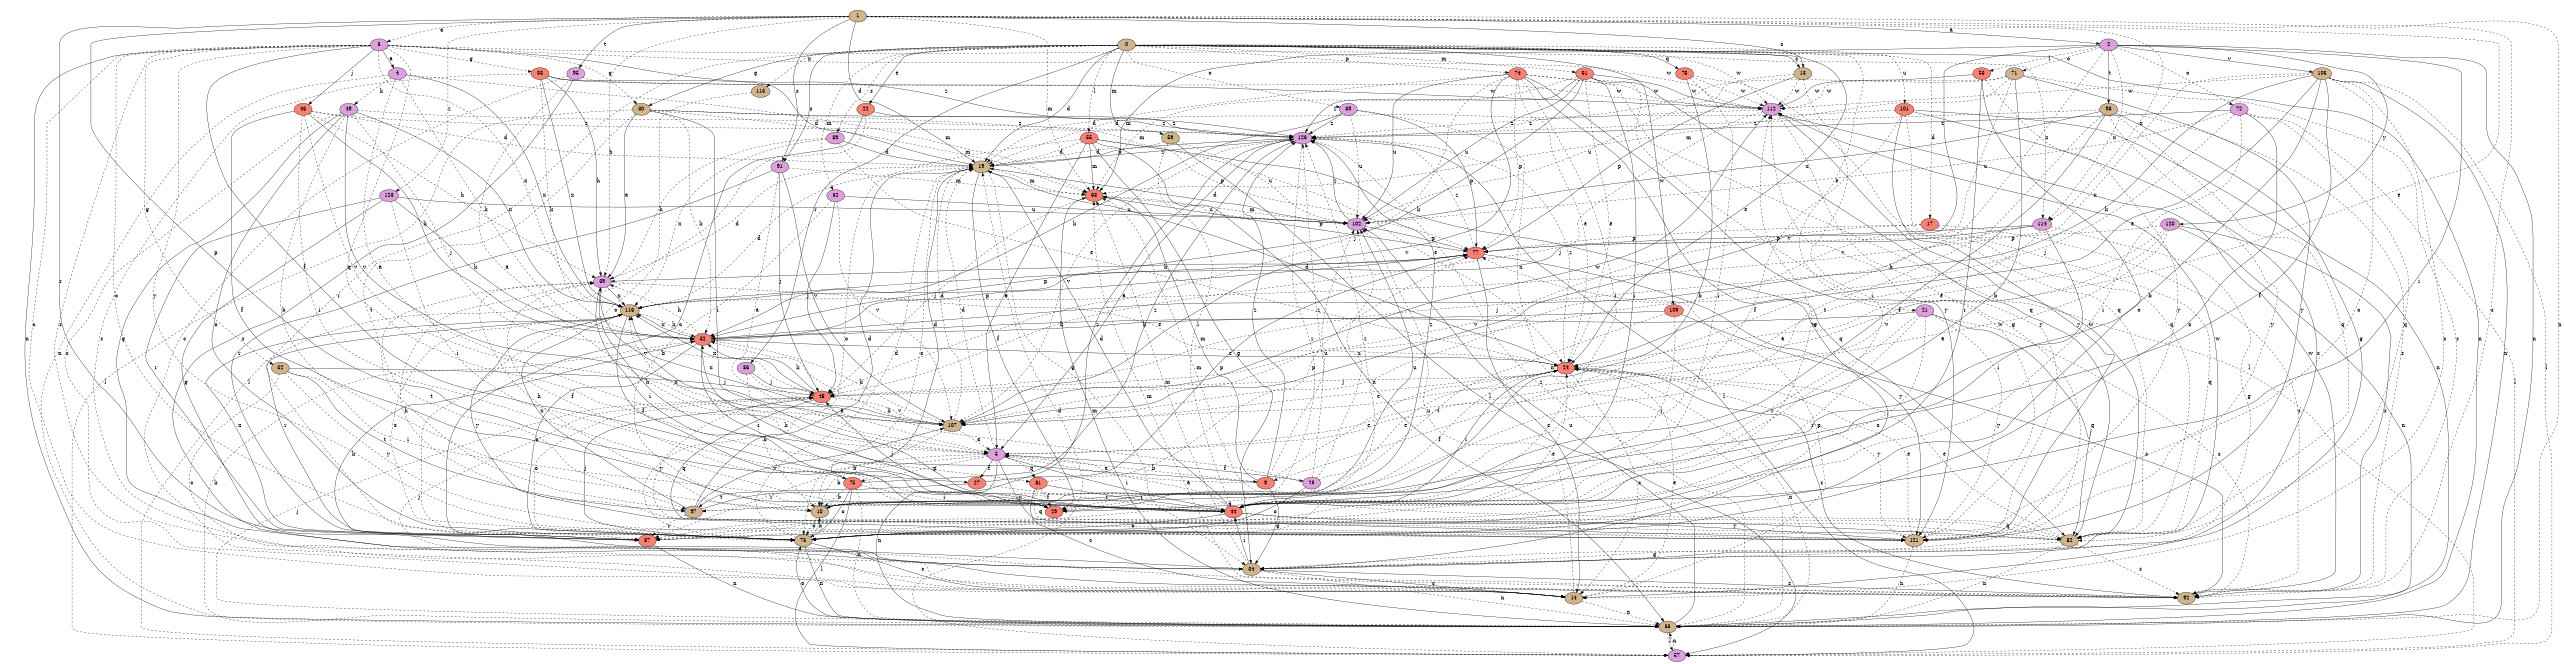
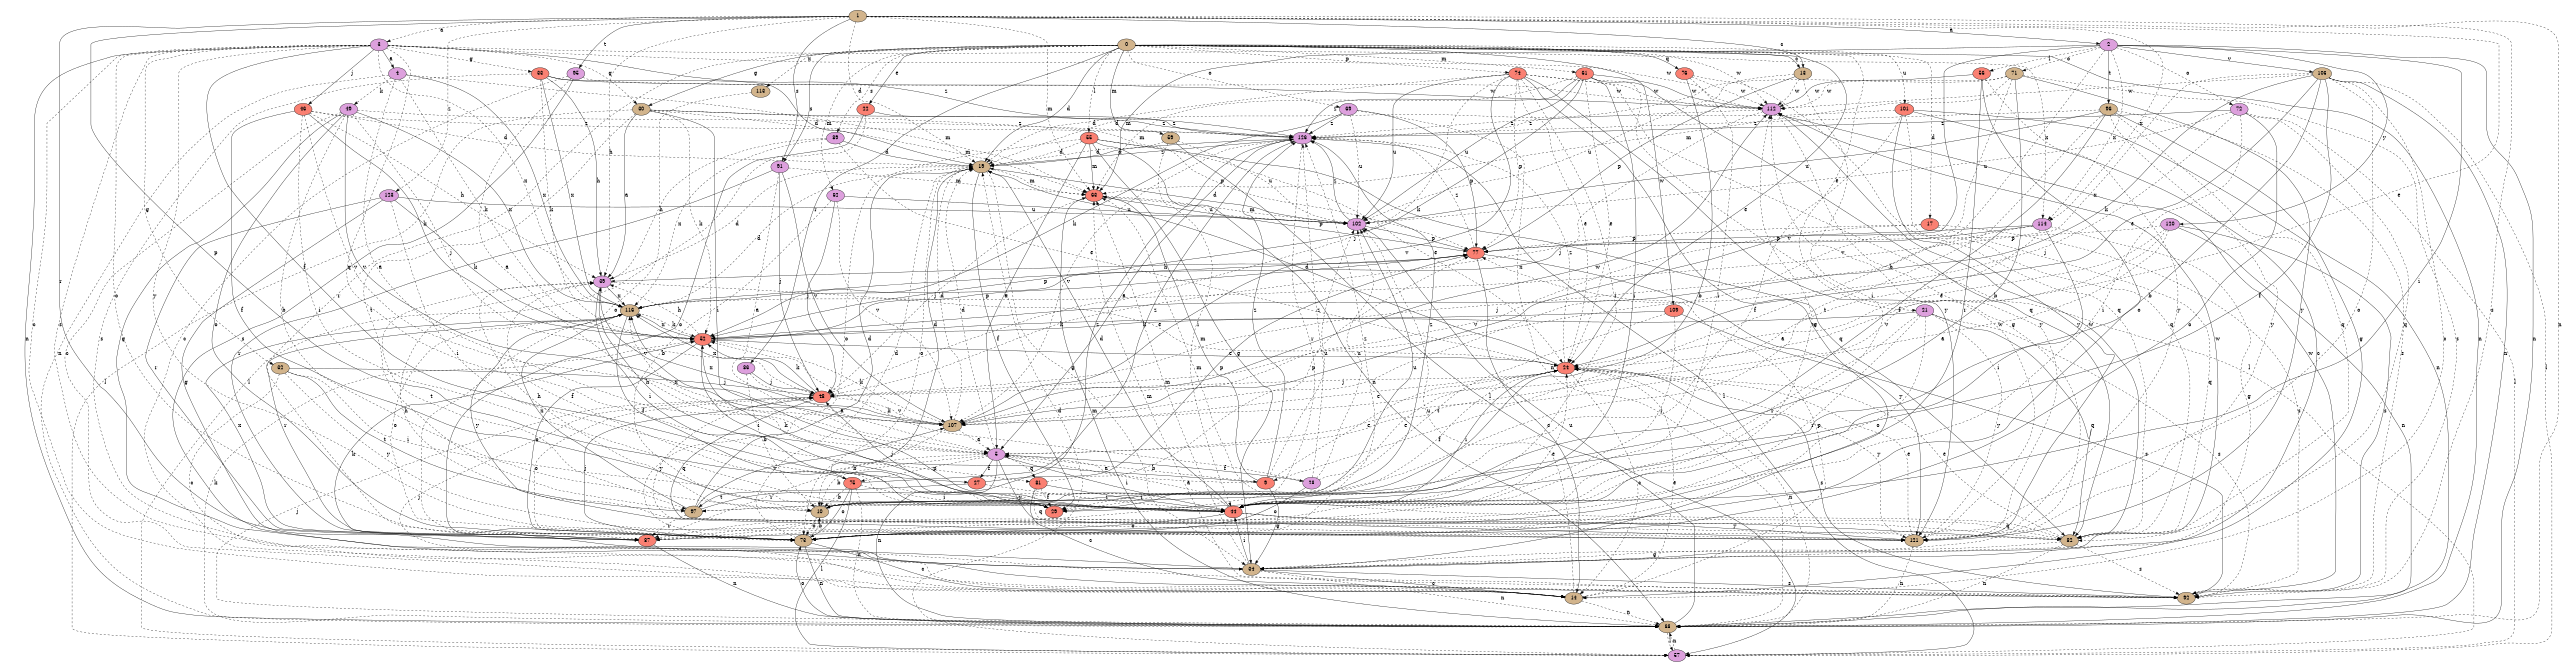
(883, 106) -> (883, 106)
(1551, 394) -> none
